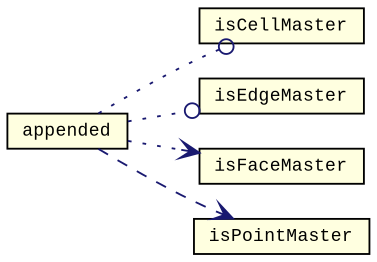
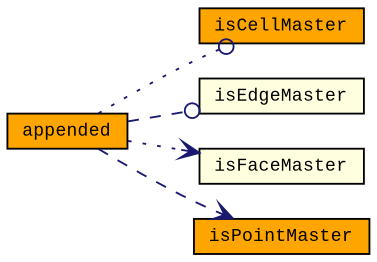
(282, 26) -> (282, 26)
(156, 117) -> (156, 117)
(67, 131) -> (67, 131)
(282, 236) -> (282, 236)
